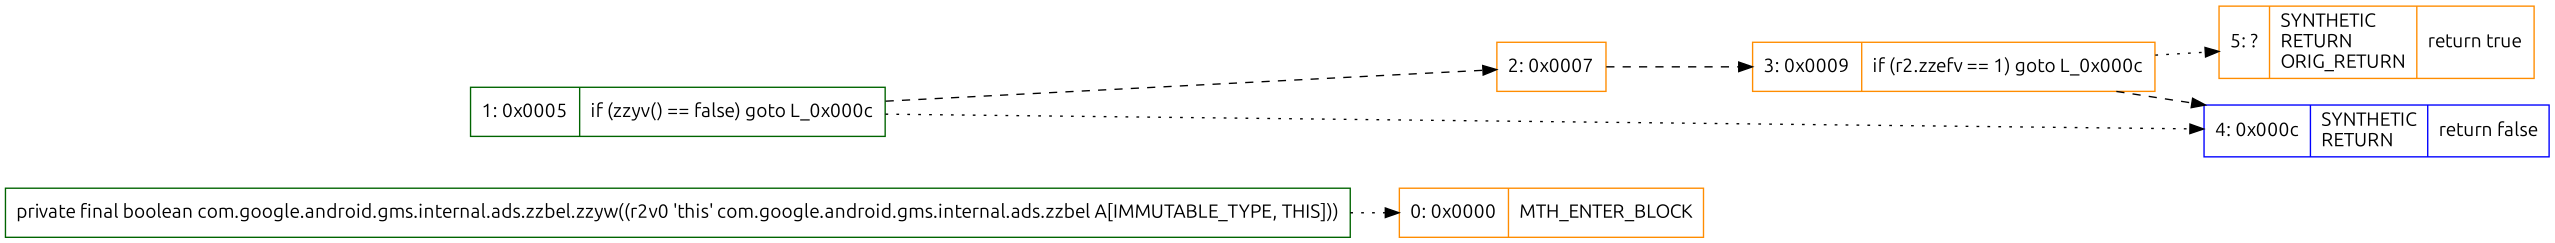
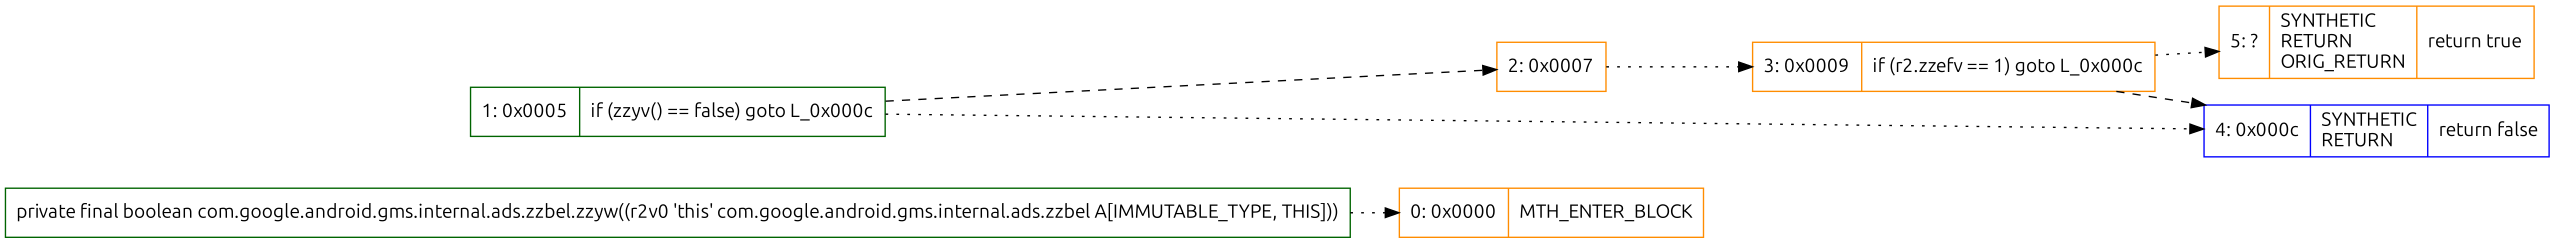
(1672, 67) -> (1672, 67)
